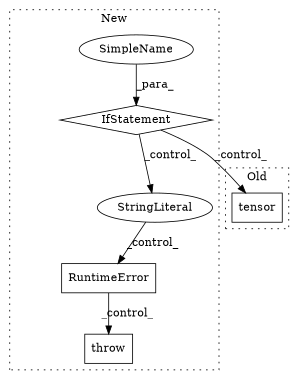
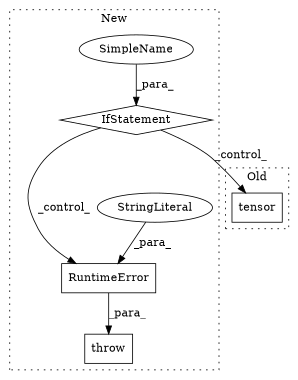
(145, 160) -> (31, 183)
(152, 243) -> (152, 243)
(127, 313) -> (127, 313)
